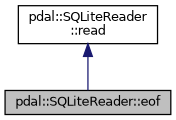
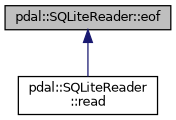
(88, 73) -> (88, 60)
